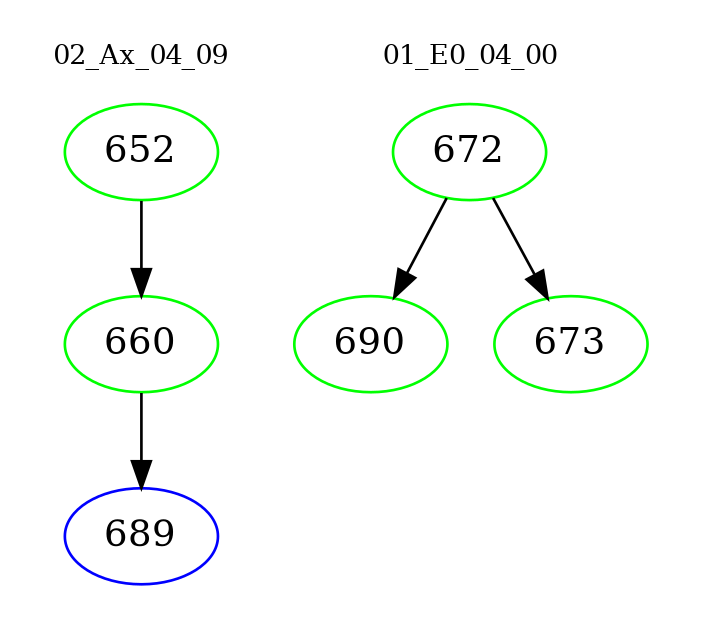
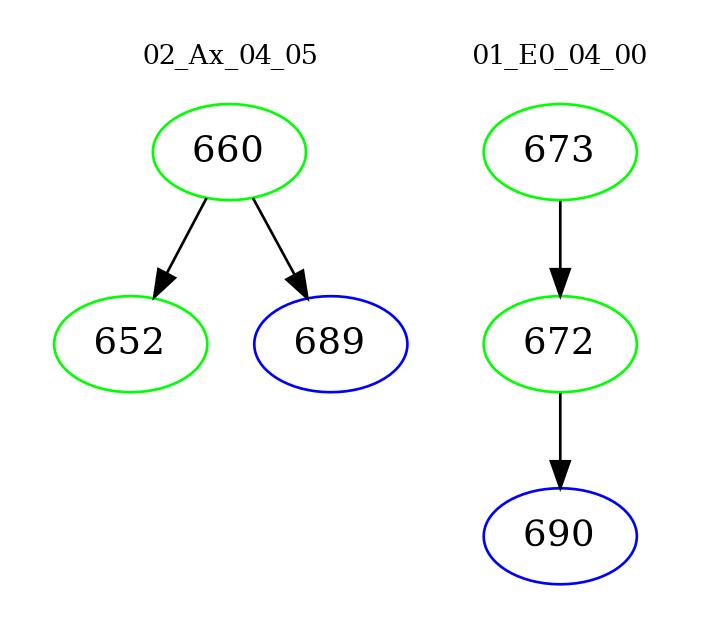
(141, 57) -> (231, 57)
(141, 235) -> (187, 236)
(514, 236) -> (560, 235)
(371, 344) -> (560, 536)
